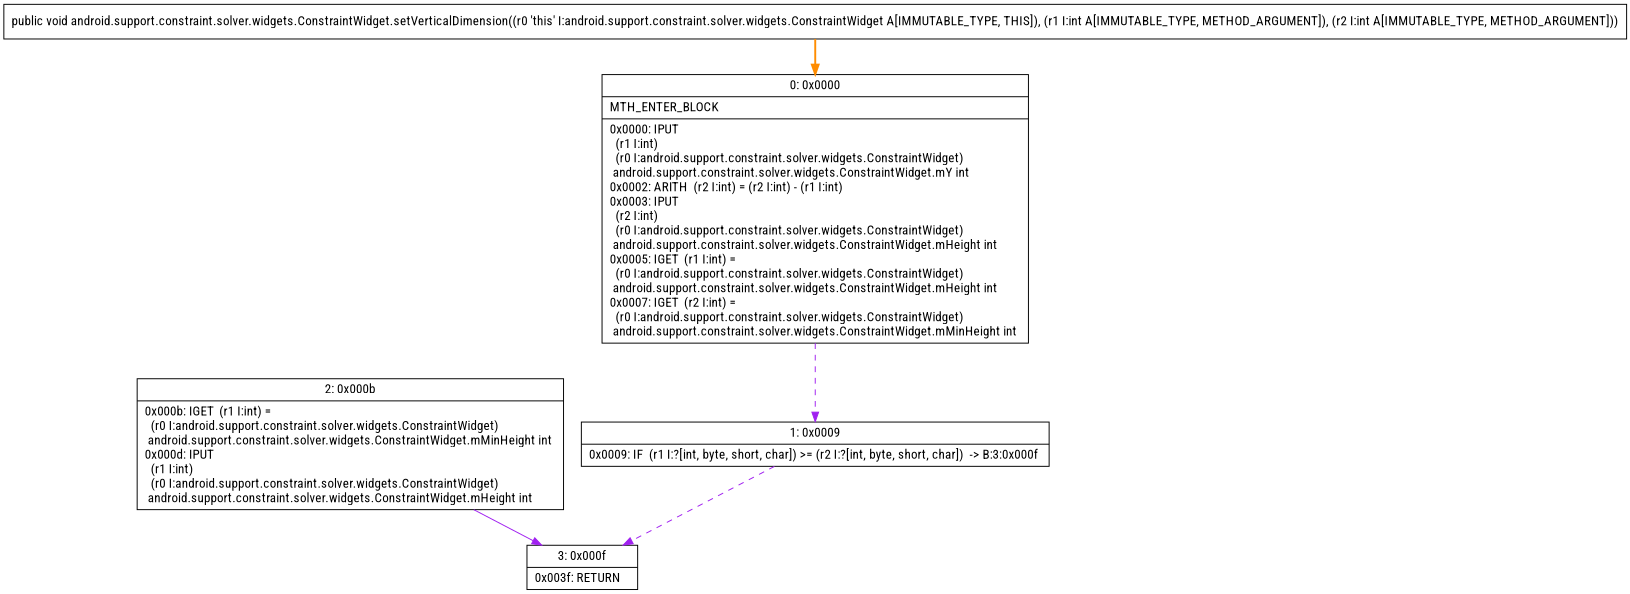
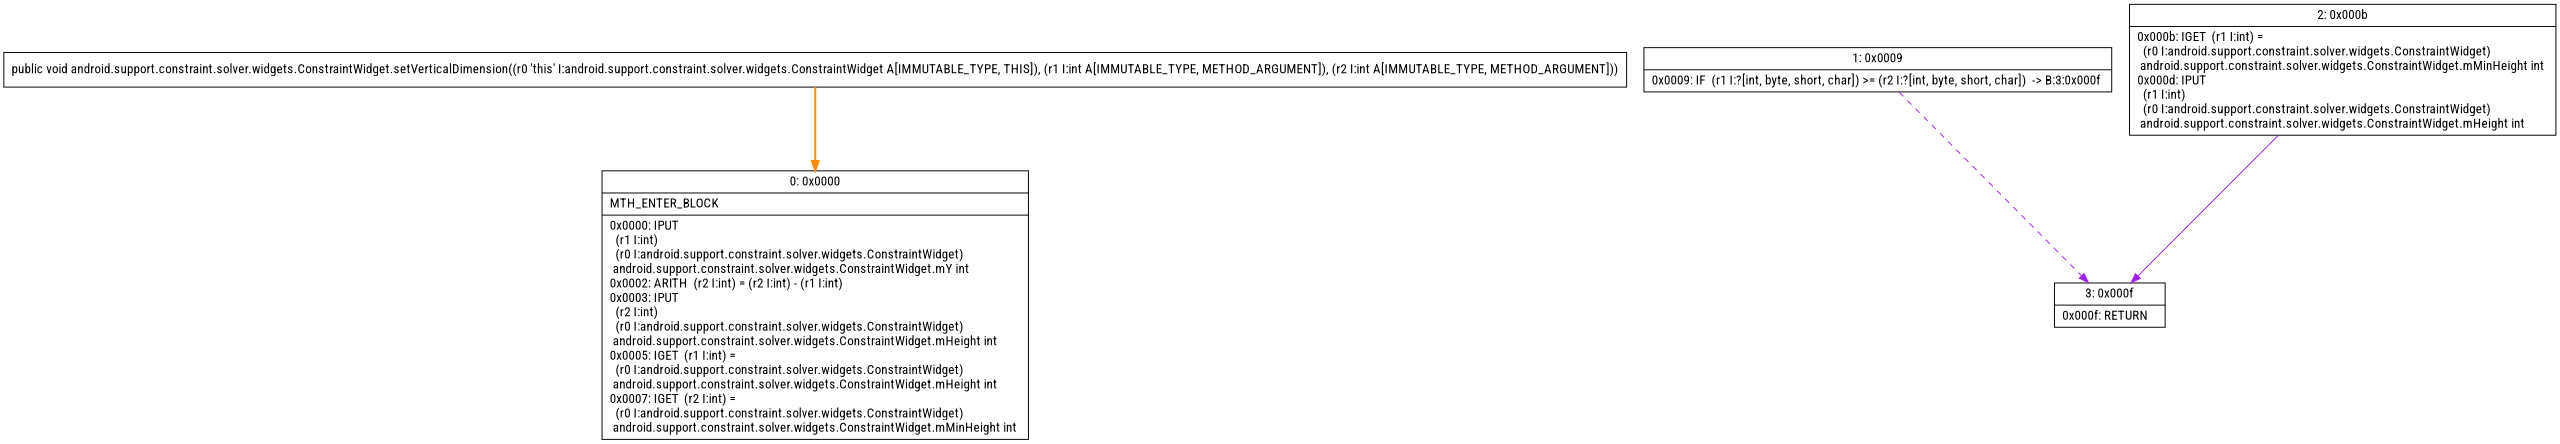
(815, 378) -> none
(582, 578) -> (2110, 316)
